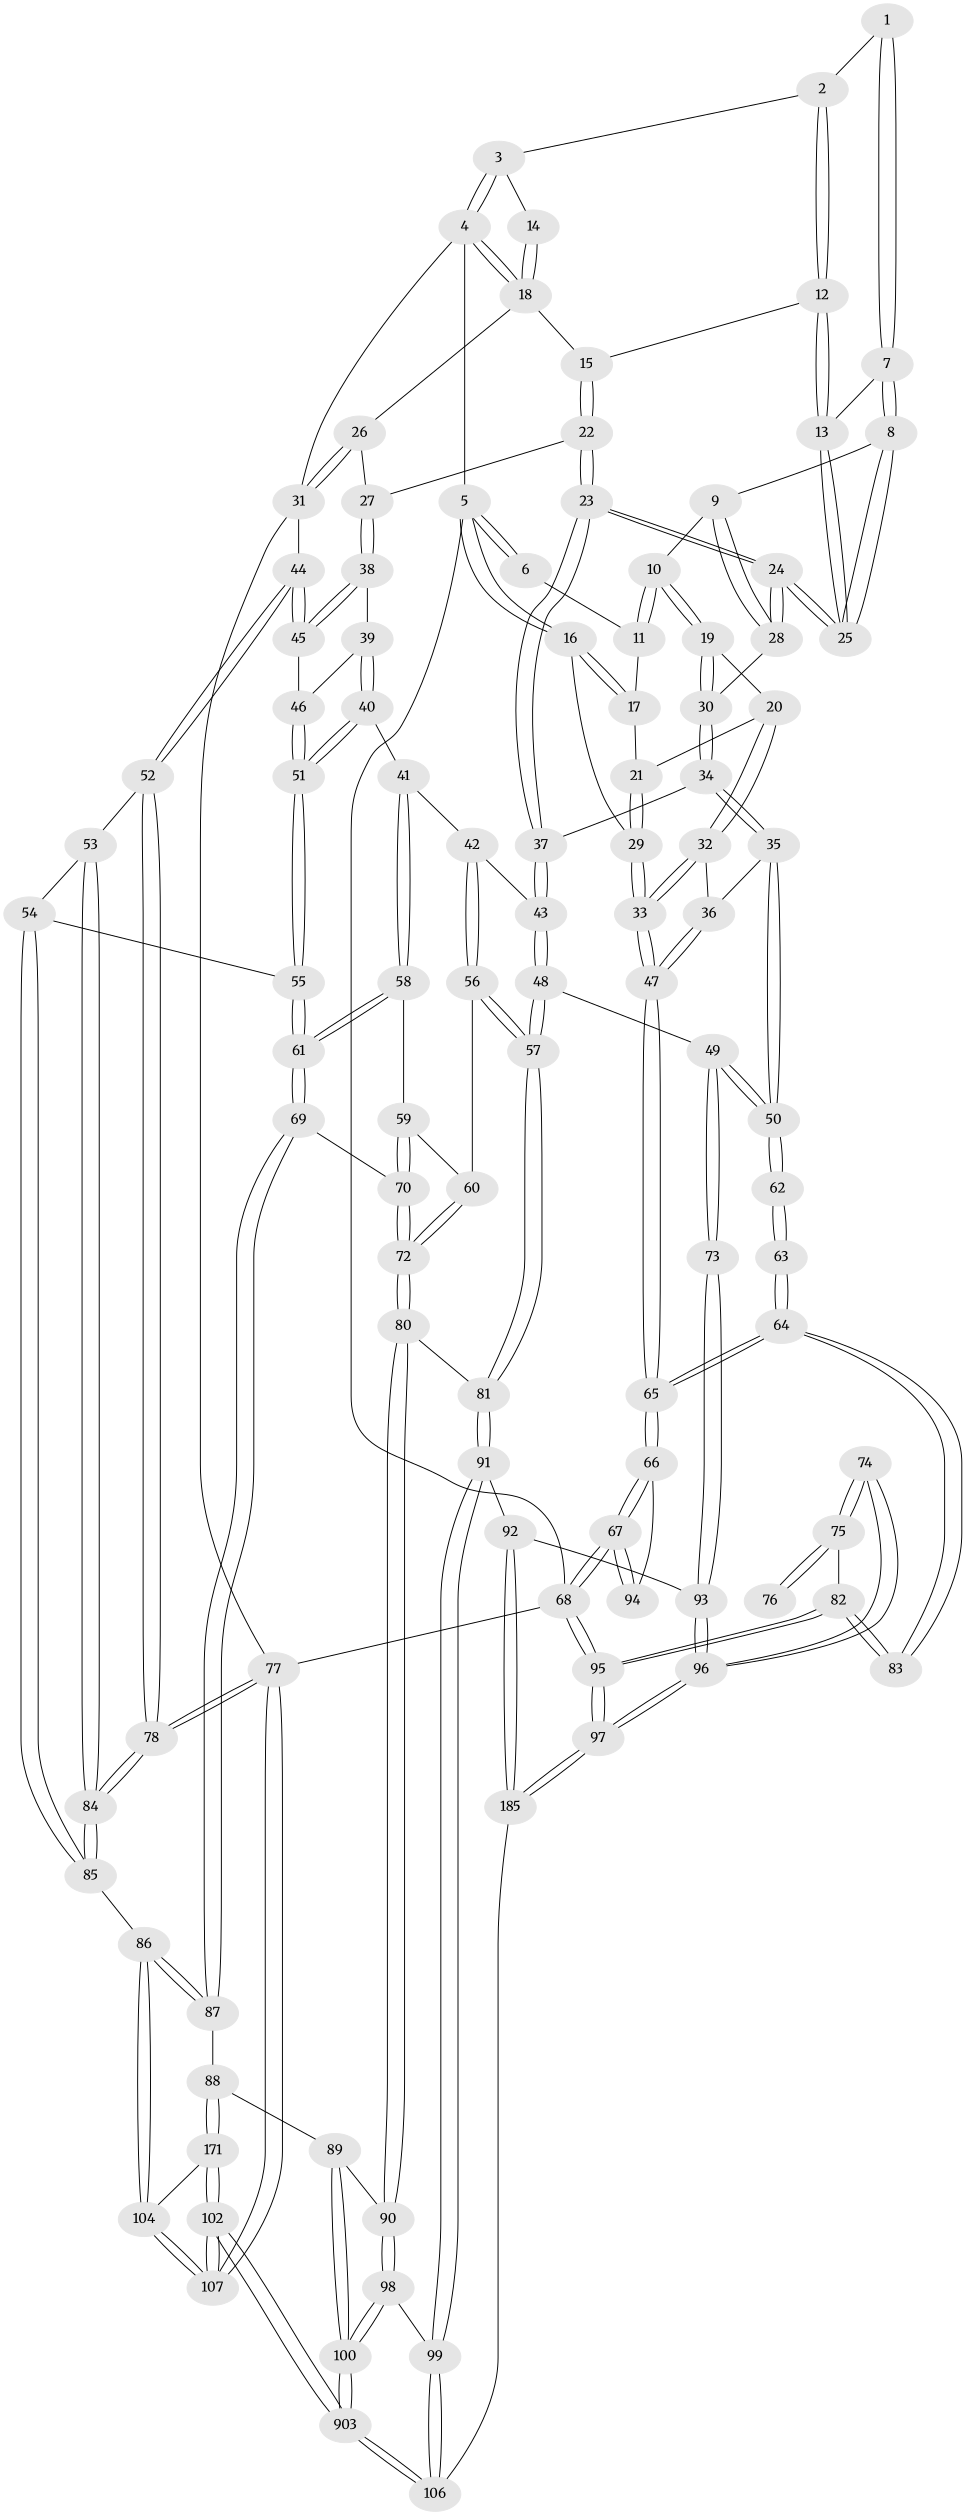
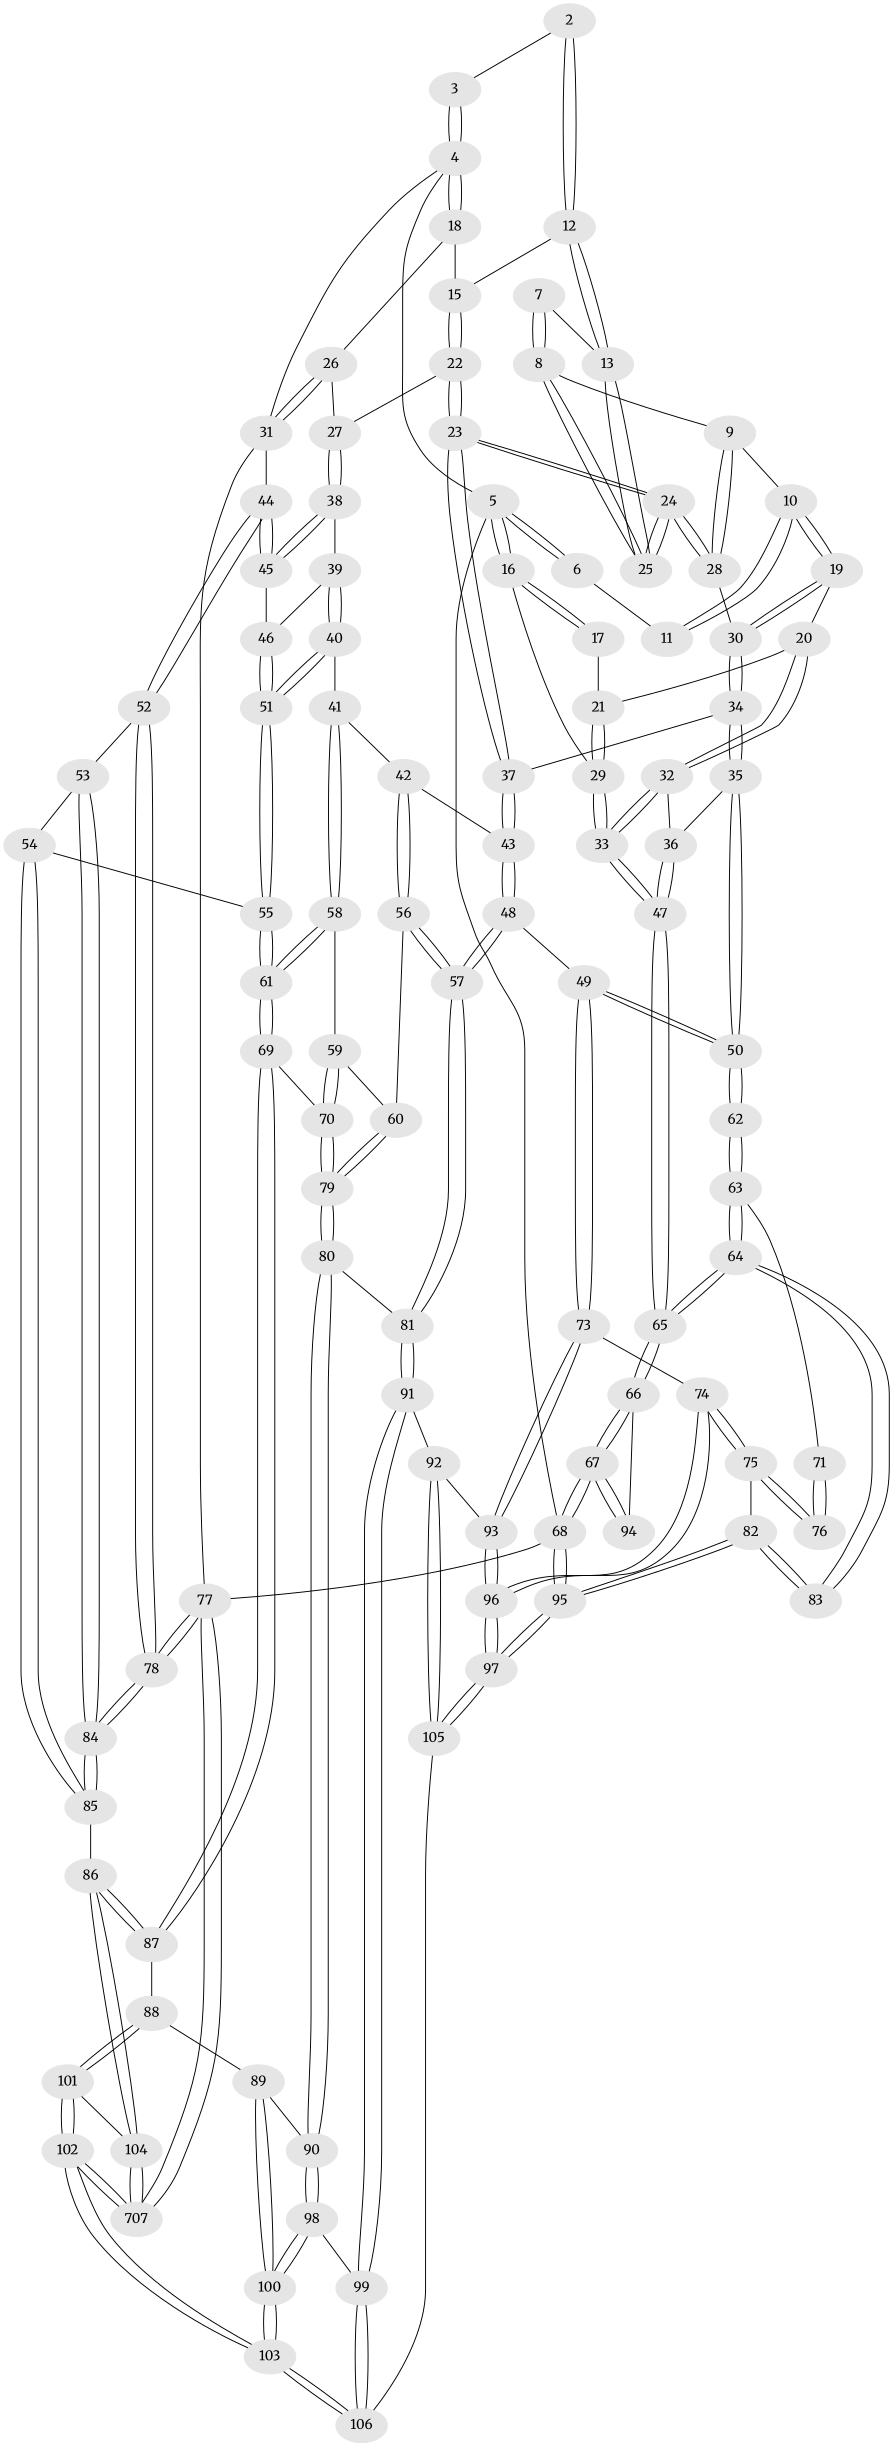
(887, 21) -> none
(533, 227) -> none
(637, 674) -> none
(404, 1258) -> (327, 1189)
none -> (635, 1356)
none -> (820, 1464)
(510, 1807) -> (434, 1738)
(213, 2151) -> (68, 2082)
(213, 2288) -> (136, 2219)
(345, 2425) -> (270, 2357)
